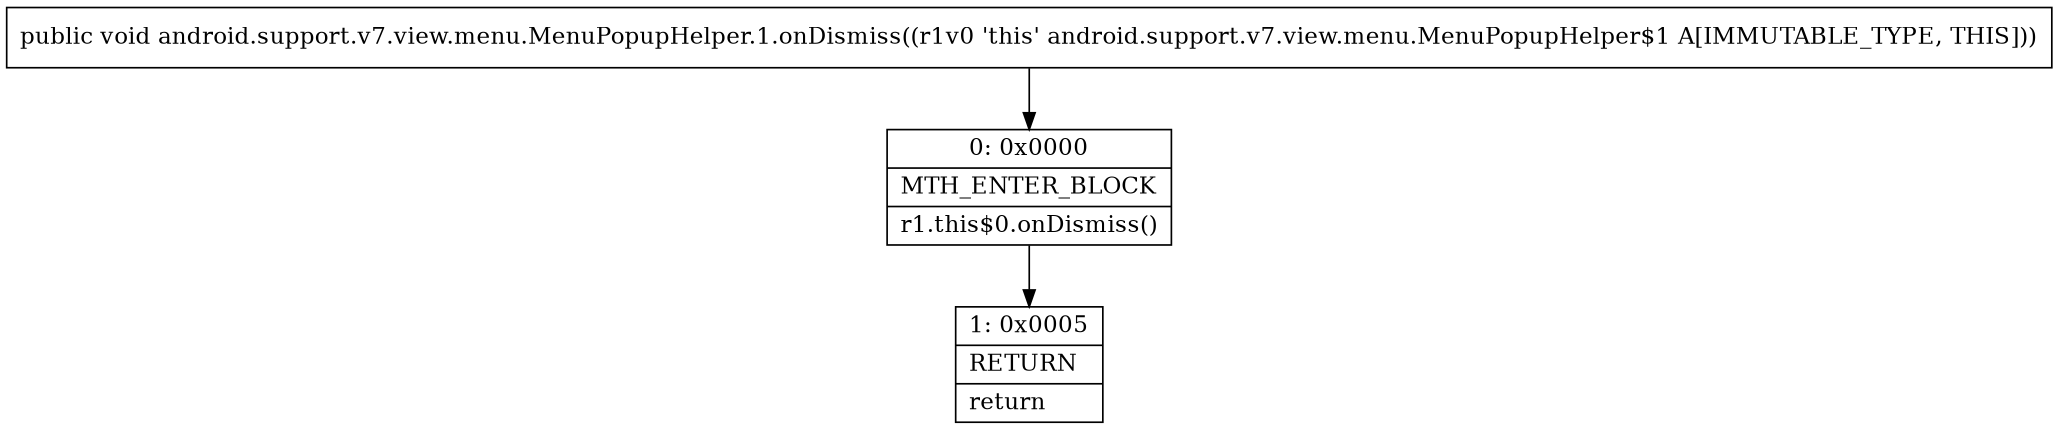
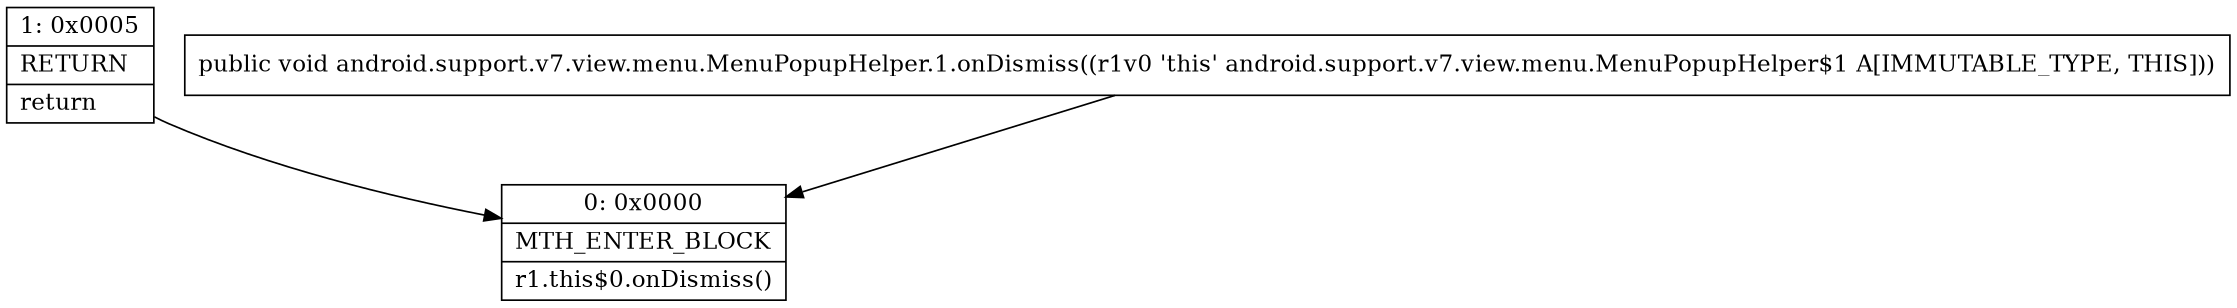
(1029, 268) -> (317, 175)
